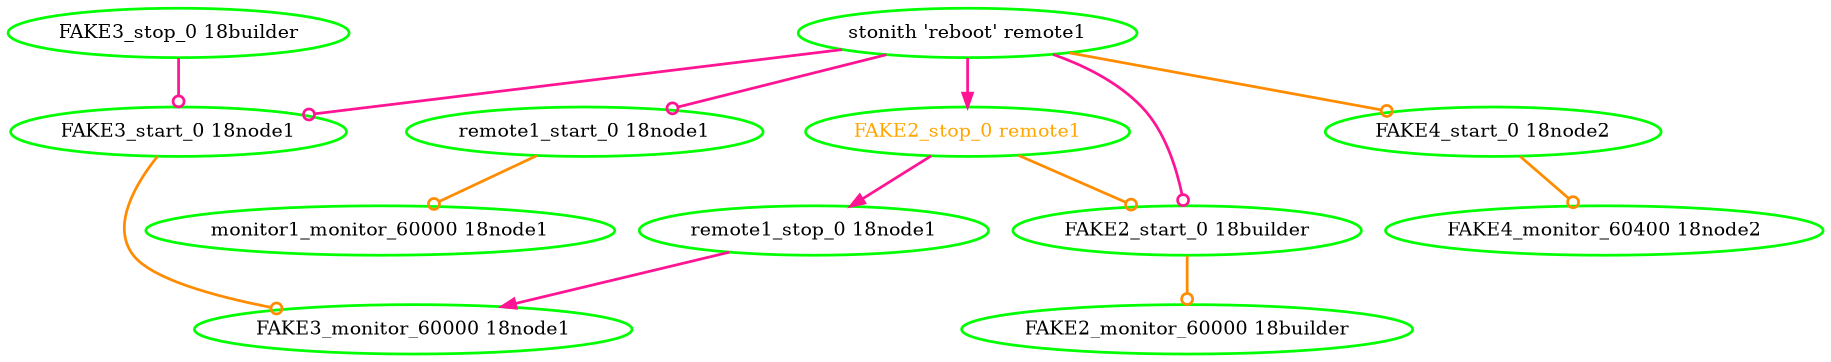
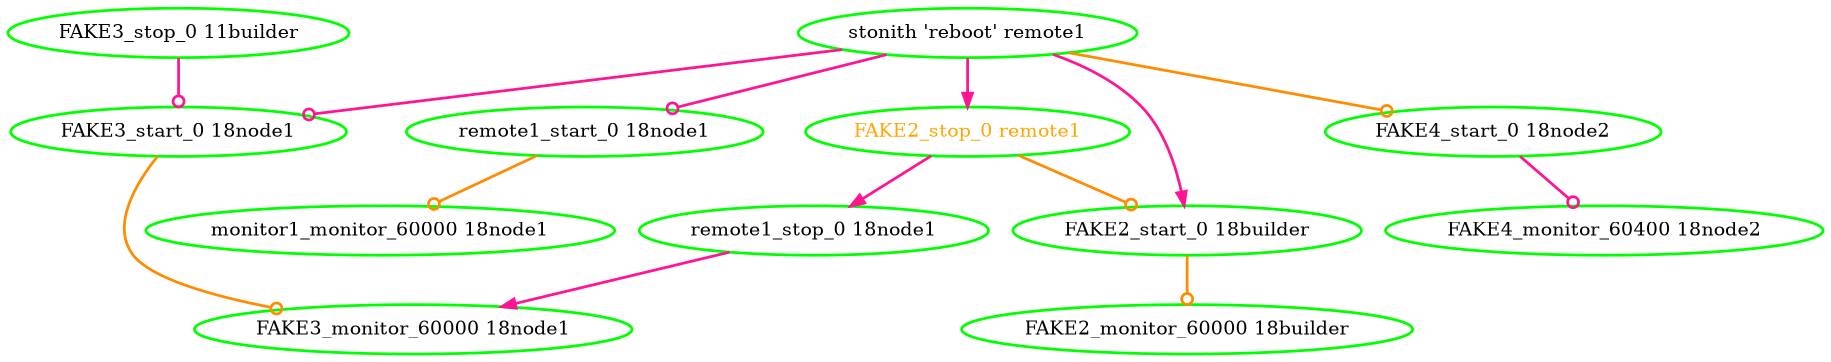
(179, 33) -> (179, 33)
(1140, 105) -> (1138, 104)
(1544, 177) -> (1544, 177)
